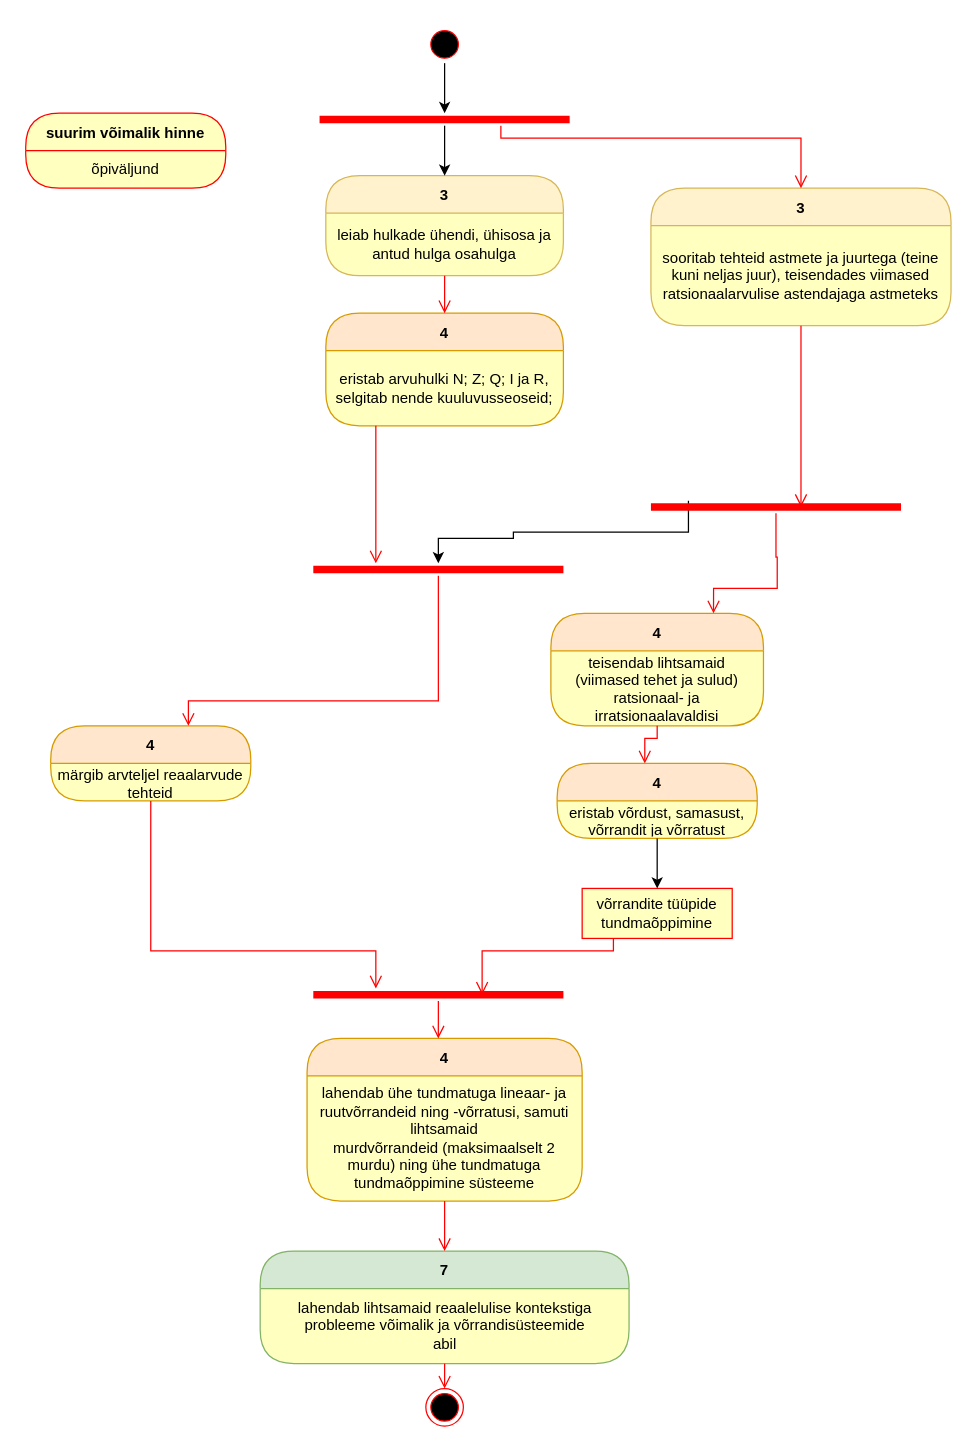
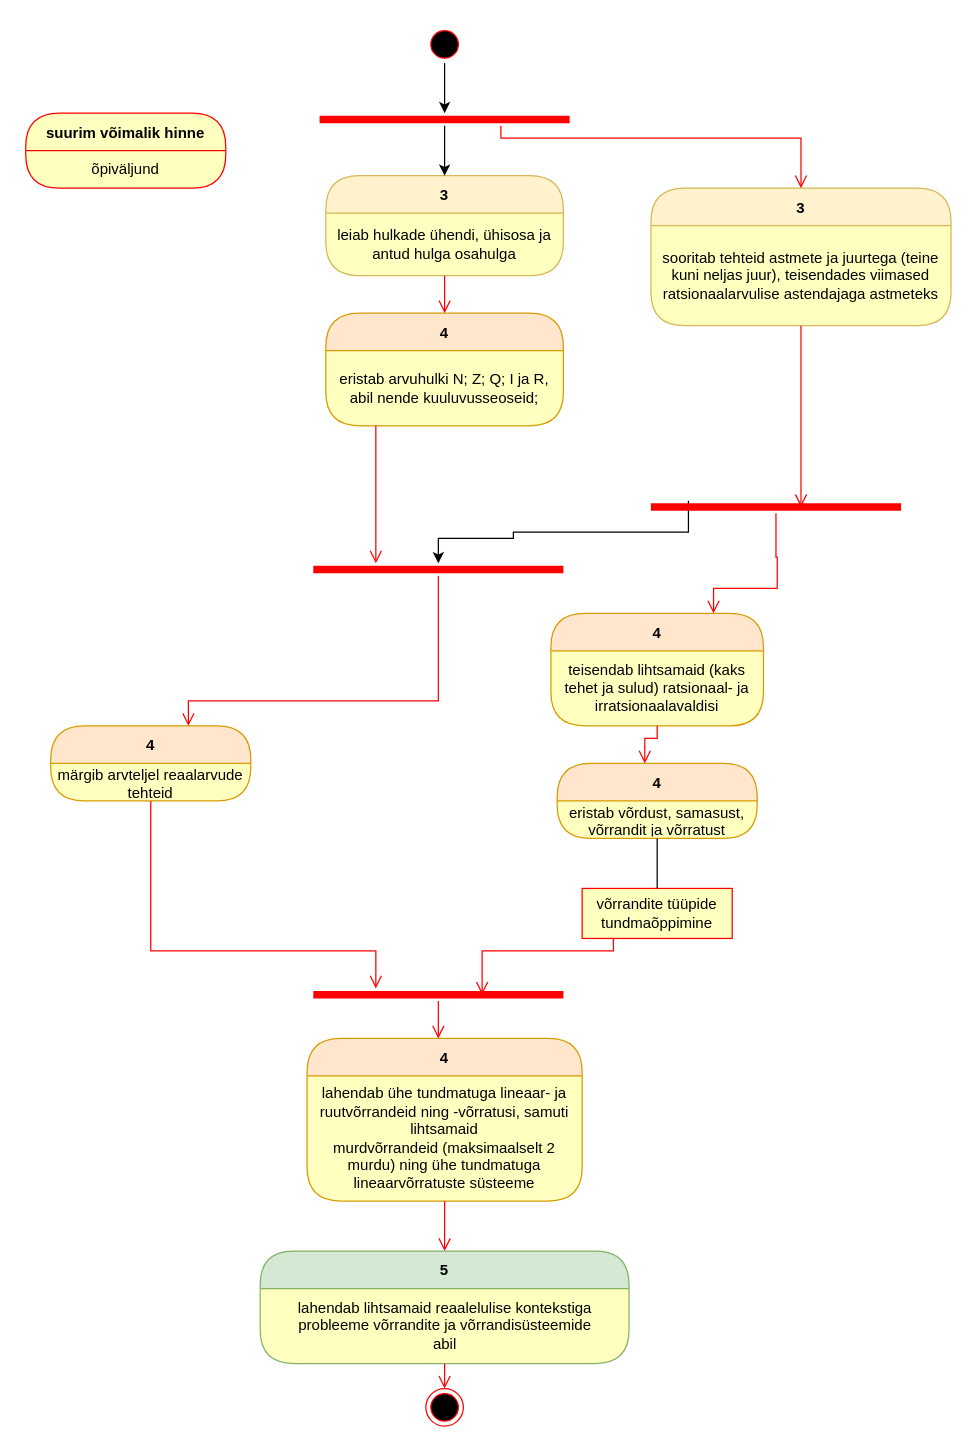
(444, 388) -> (444, 388)
(657, 688) -> (657, 688)
(657, 878) -> (657, 882)
(444, 1138) -> (444, 1138)
(444, 1270) -> (444, 1270)
(445, 1326) -> (445, 1326)
